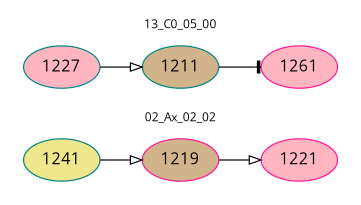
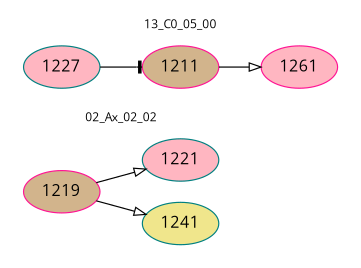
(115, 67) -> (118, 67)
(181, 67) -> (181, 67)
(237, 67) -> (234, 67)
(115, 160) -> (115, 206)
(299, 160) -> (181, 160)
